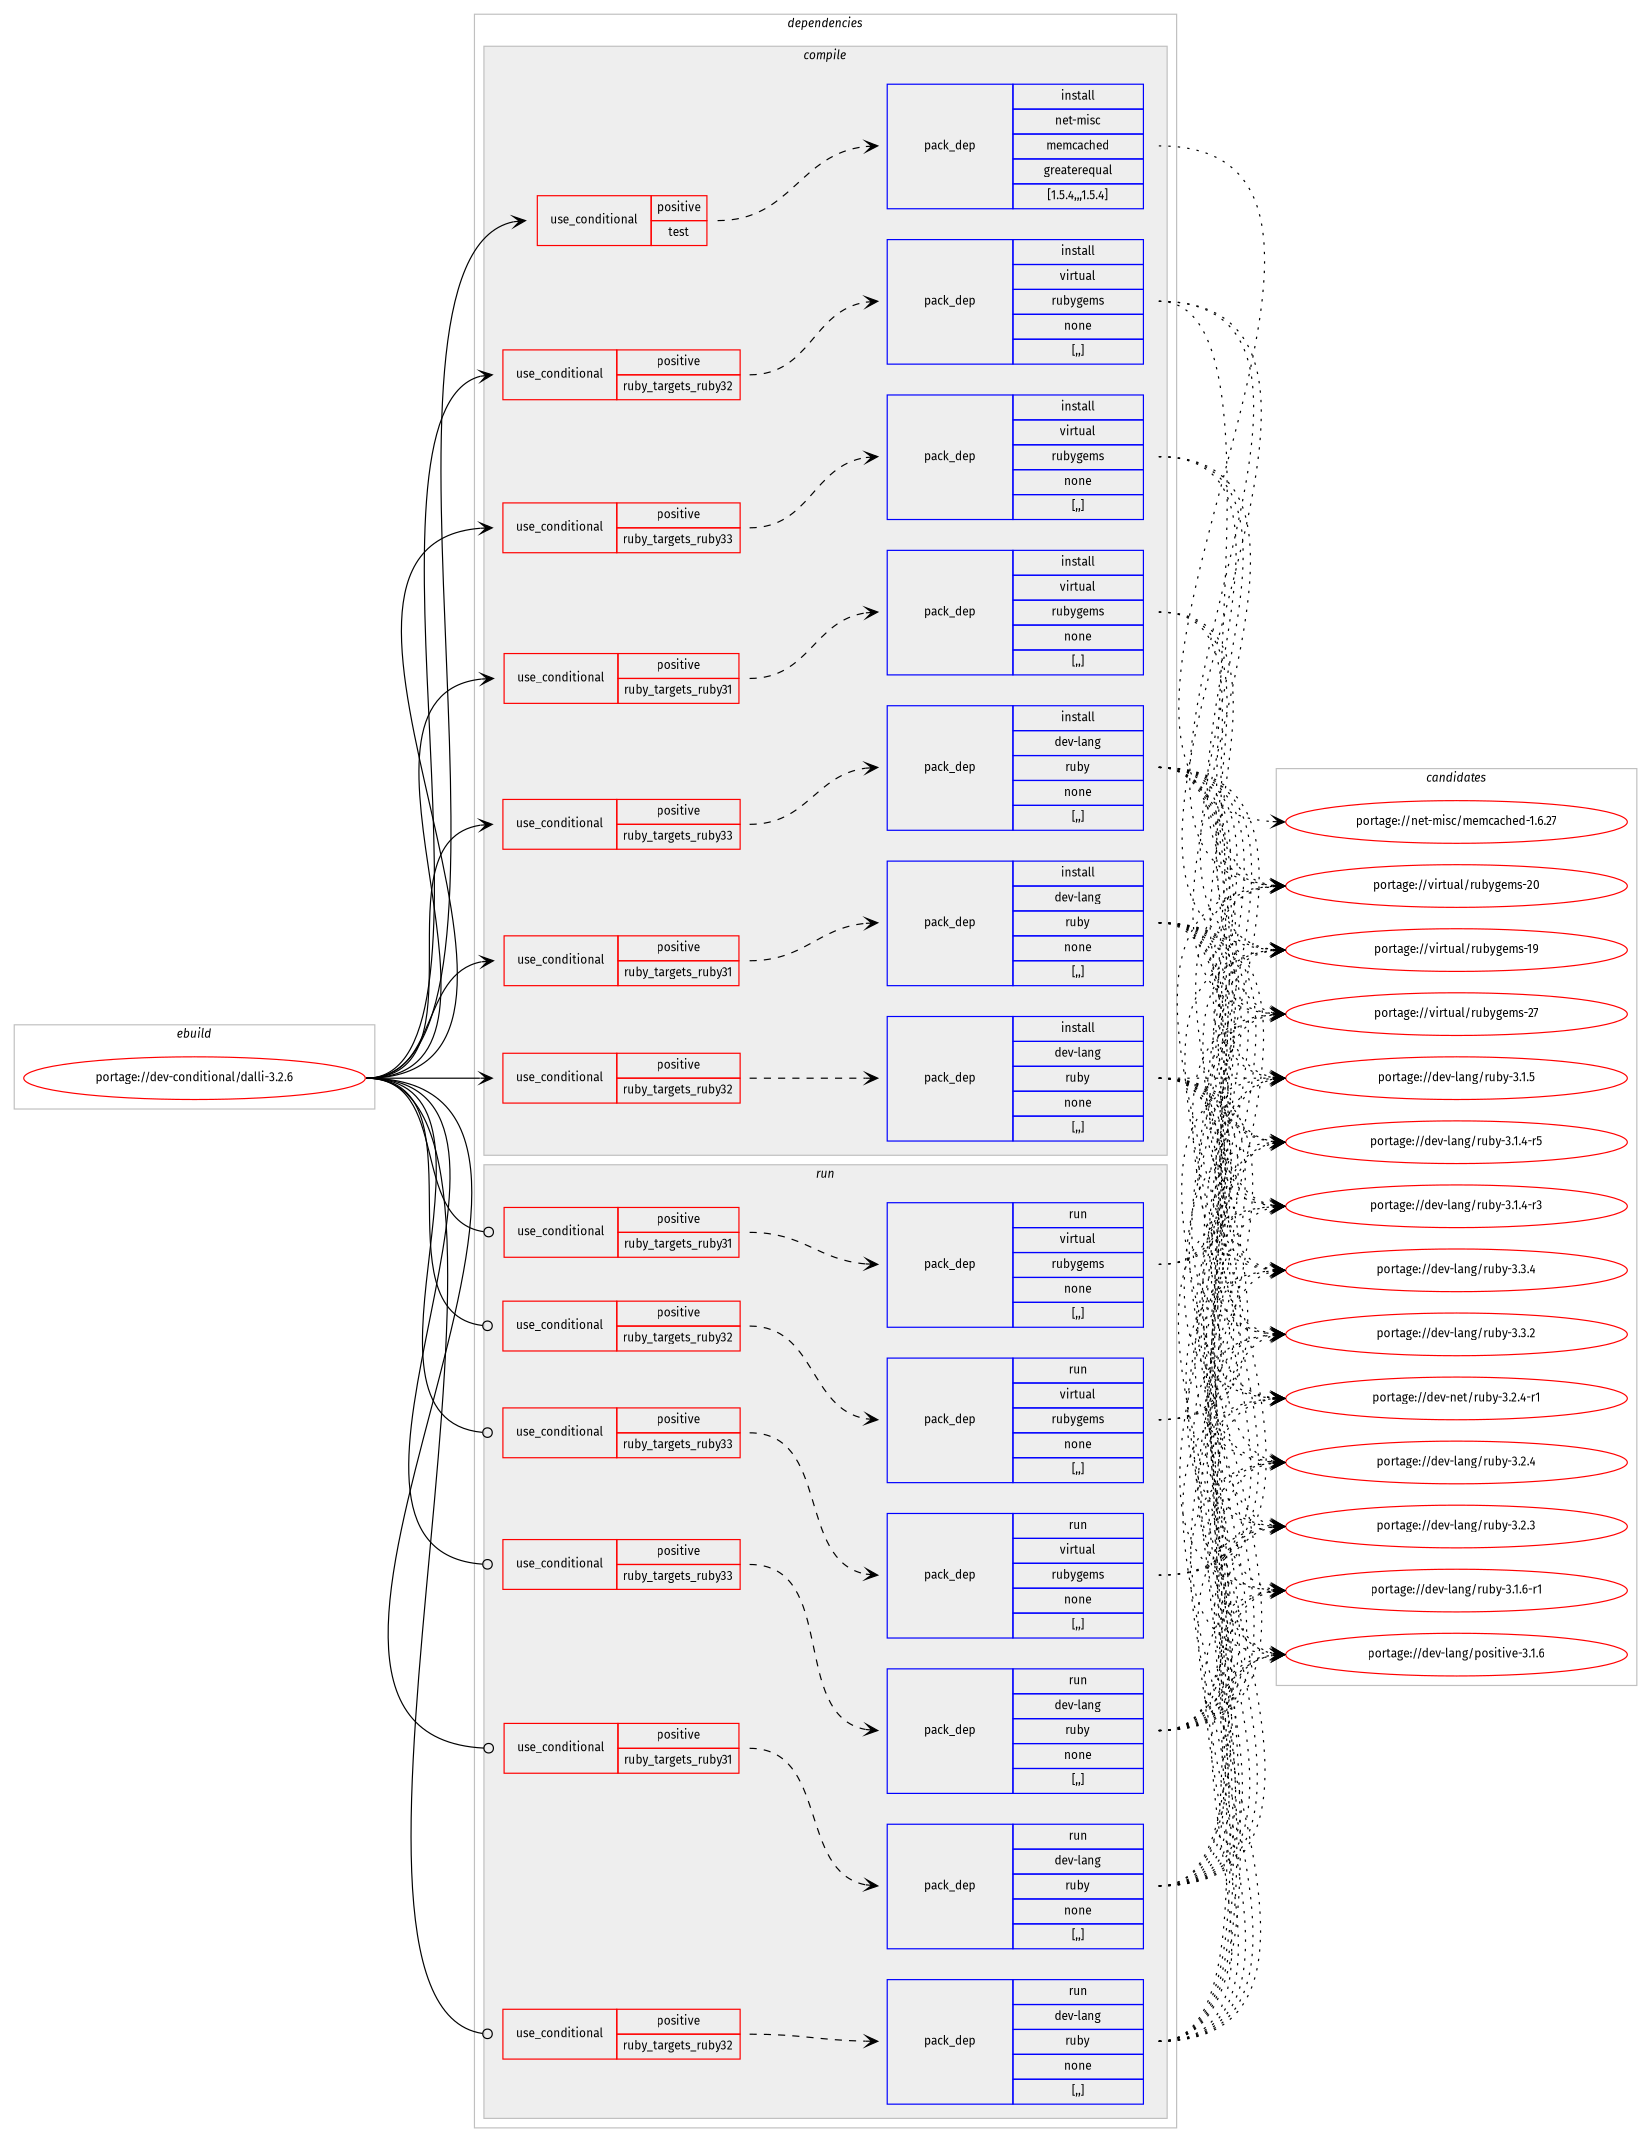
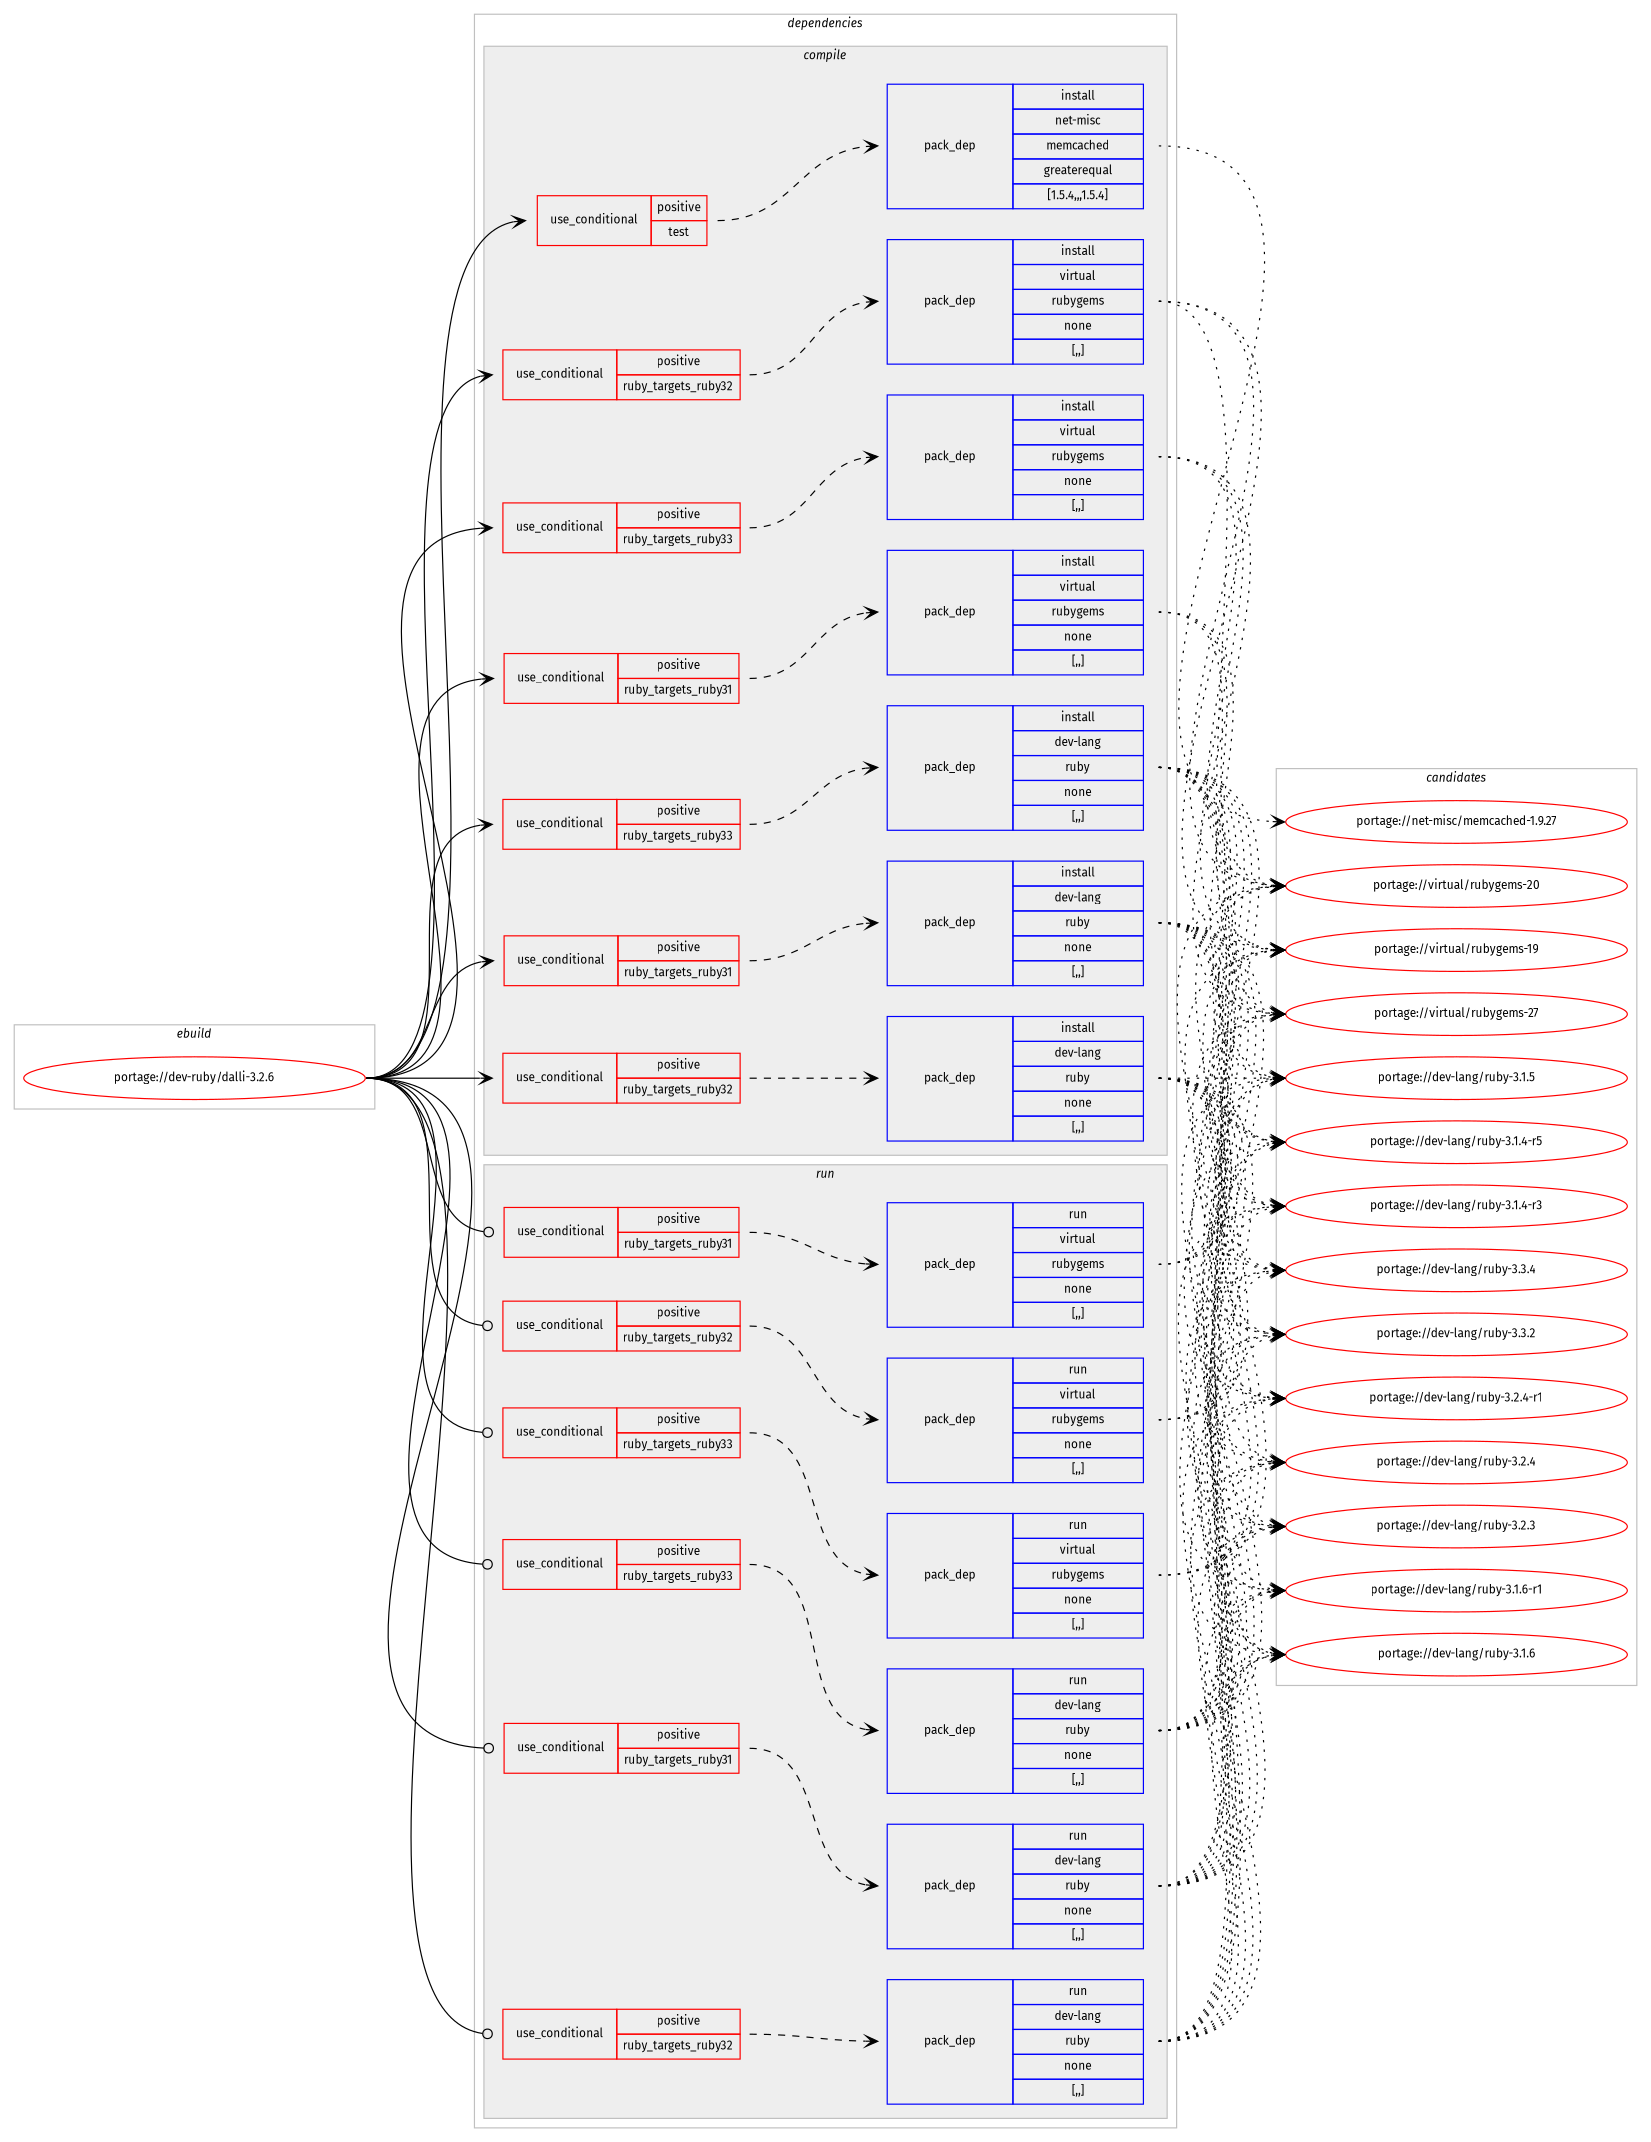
(1457, 822) -> (1457, 822)
(195, 1078) -> (195, 1078)
(1457, 1398) -> (1457, 1398)
(1457, 1655) -> (1457, 1655)
